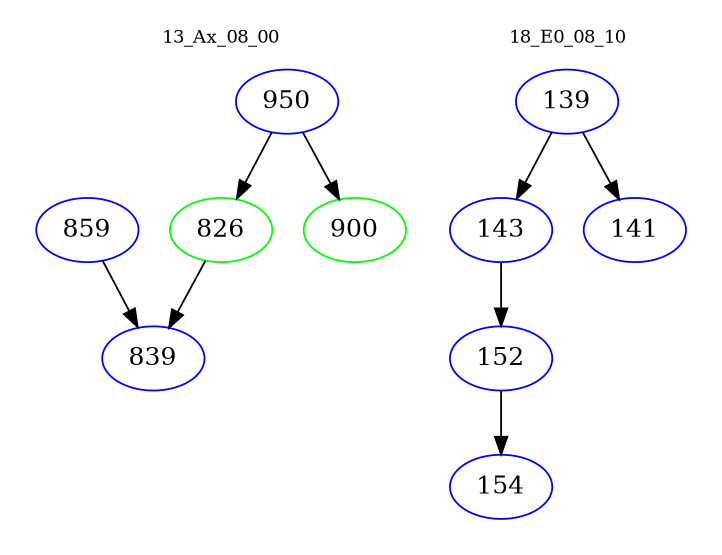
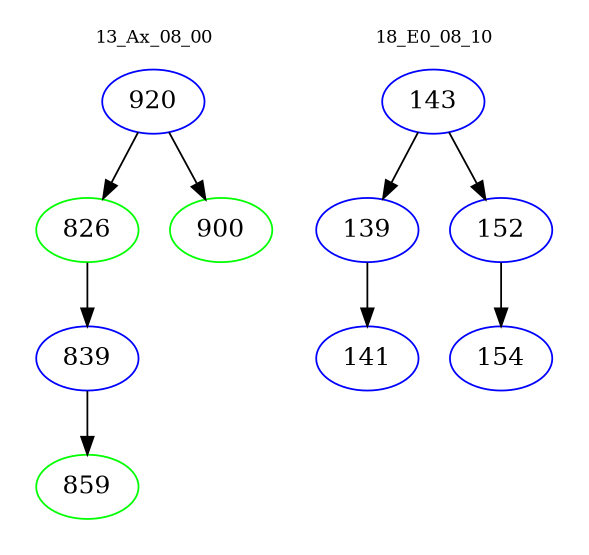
(287, 102) -> (153, 102)
(539, 157) -> (405, 157)
(87, 230) -> (87, 487)
(116, 286) -> (87, 414)
